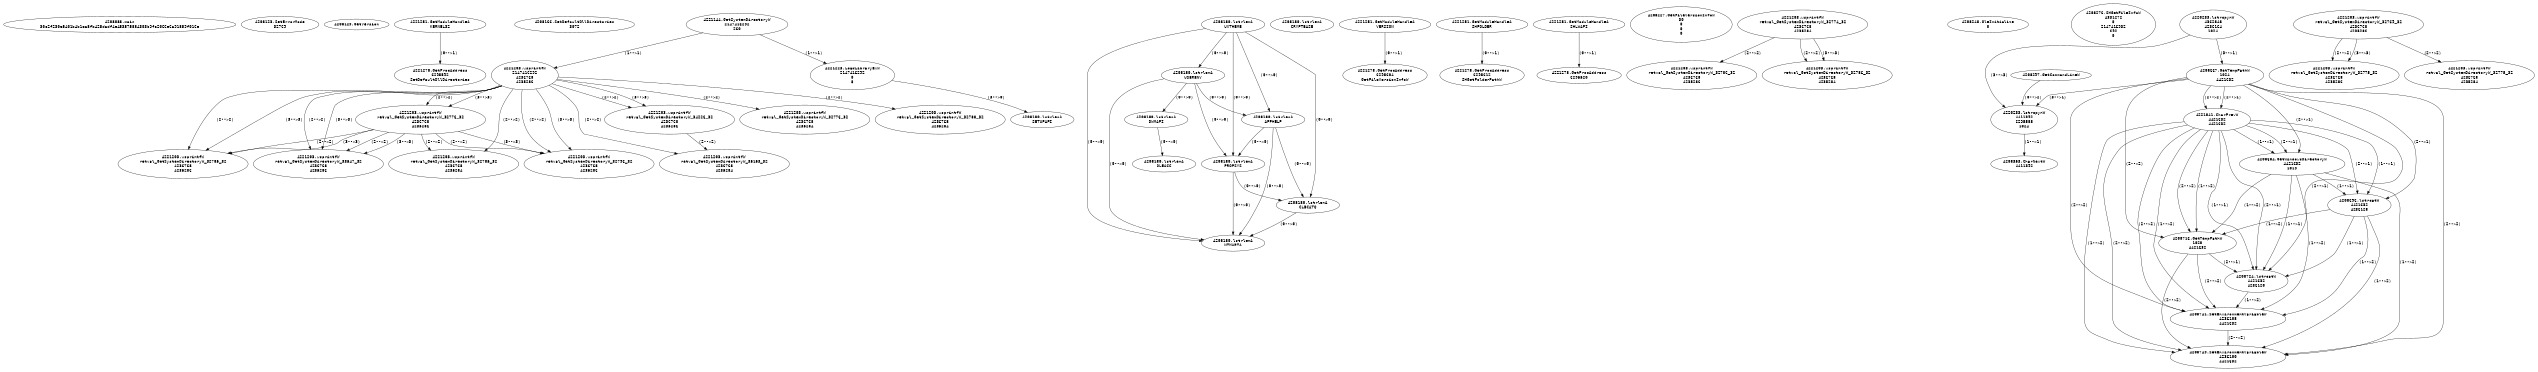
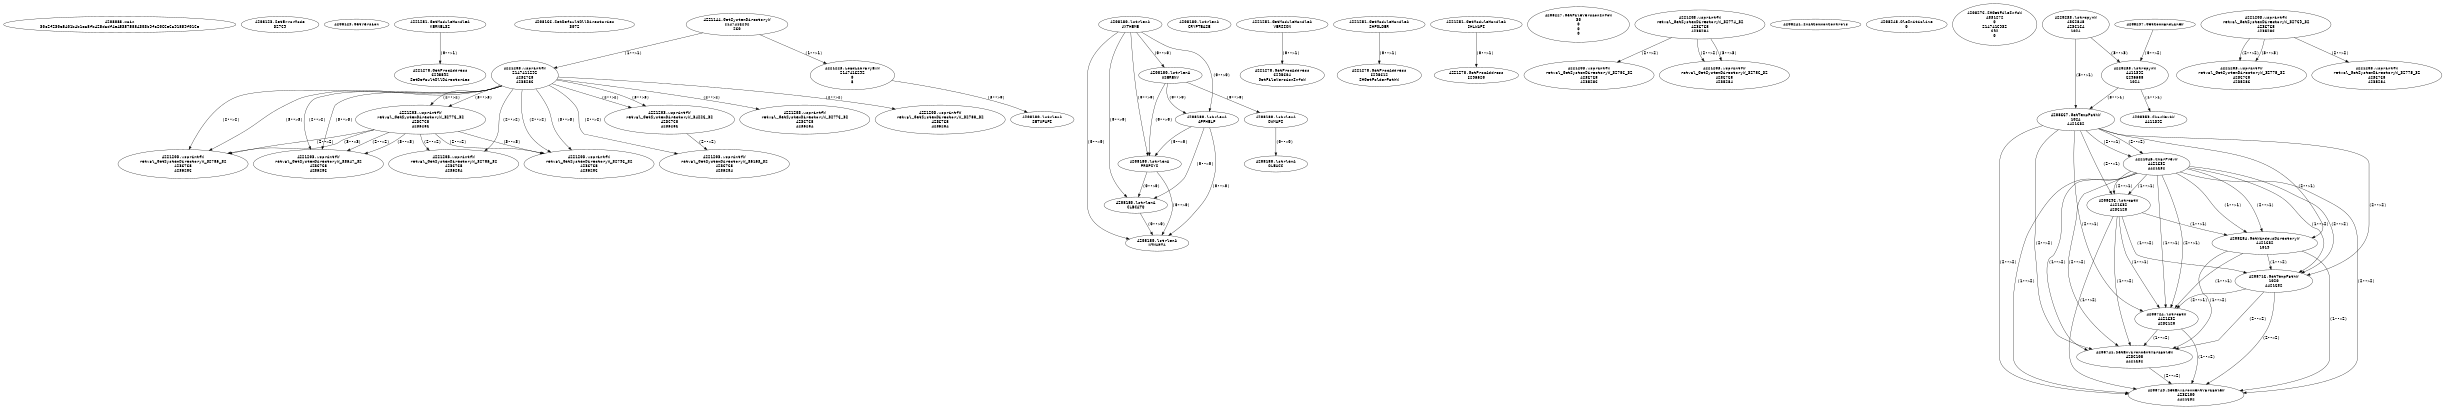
none -> (1816, 25)
(525, 75) -> (525, 75)
(2112, 88) -> (2105, 98)
(2217, 120) -> (2157, 164)
(1110, 176) -> none
(2329, 183) -> (2183, 225)
none -> (2197, 353)
